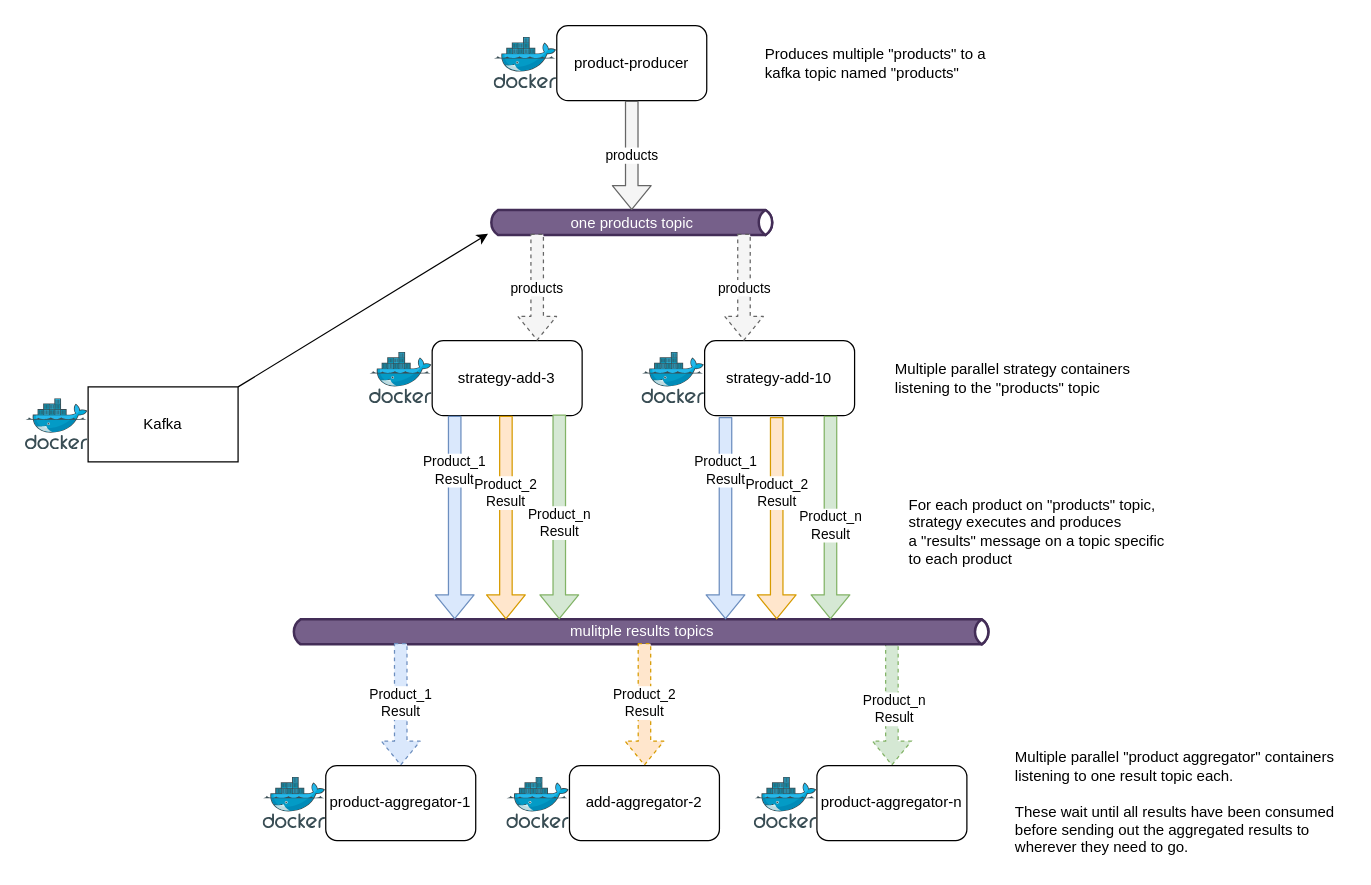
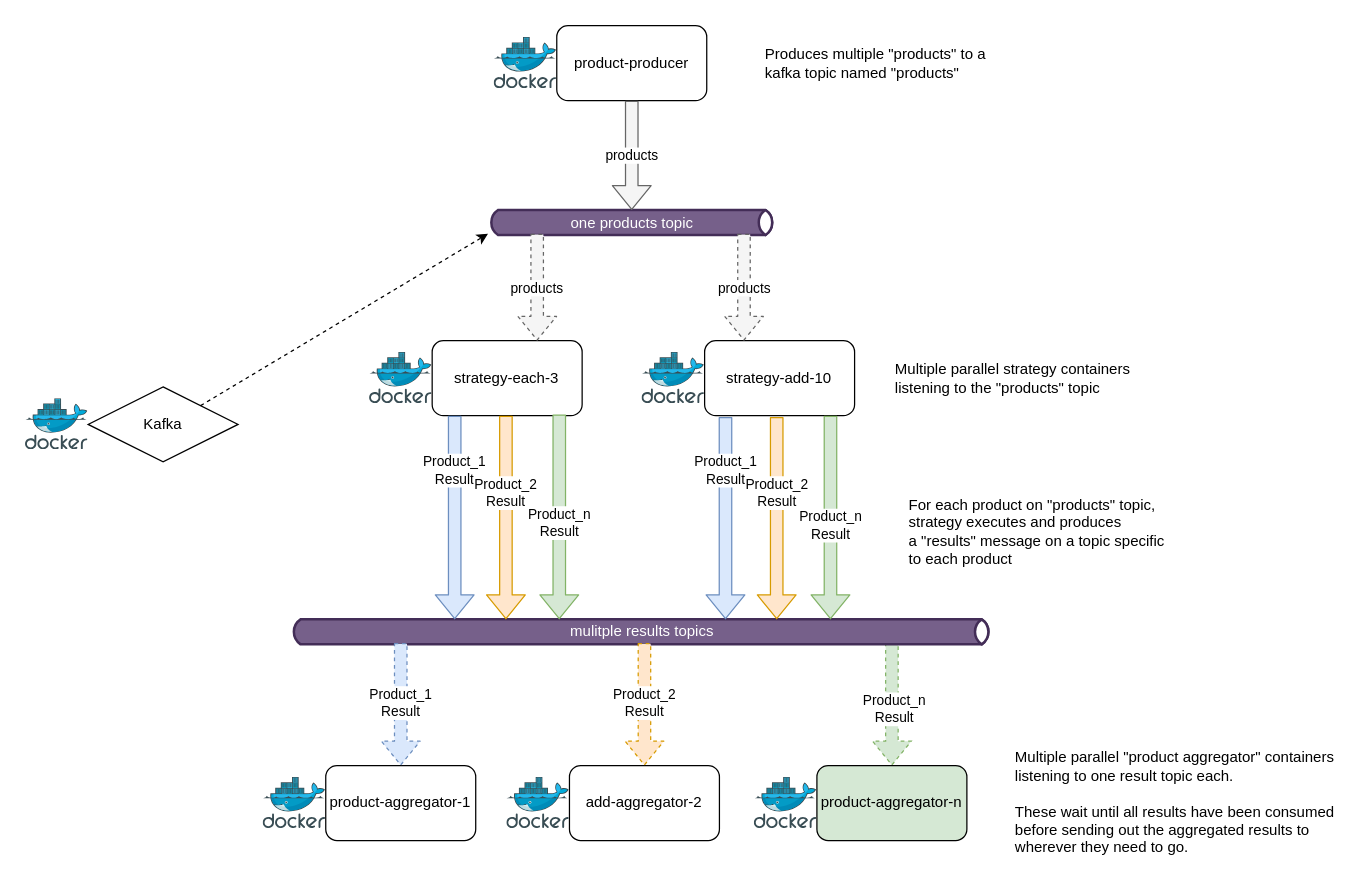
(358, 313) -> (339, 323)
(507, 378) -> (507, 378)
(163, 424) -> (163, 424)
(892, 803) -> (892, 803)
